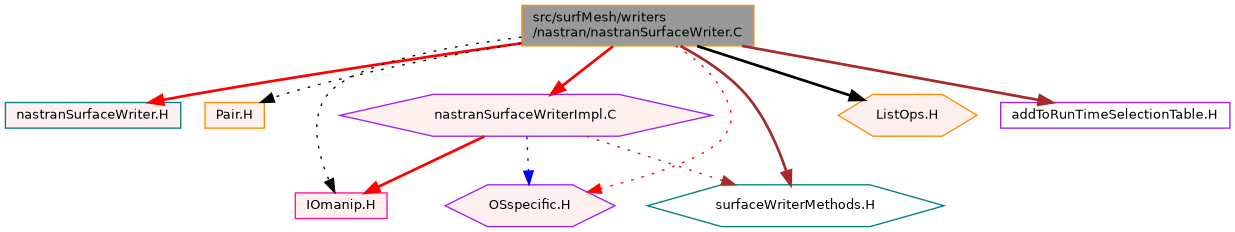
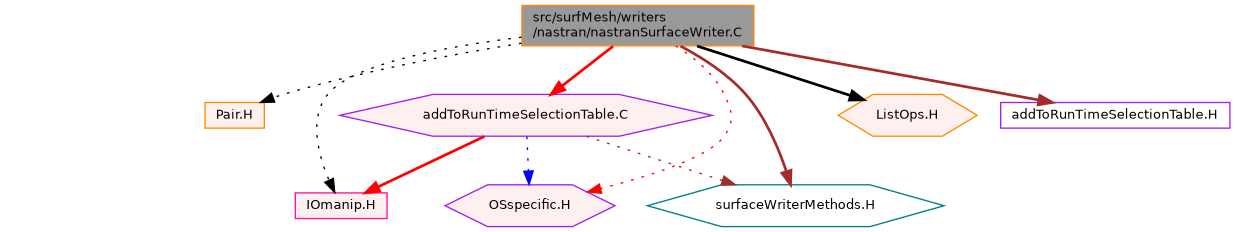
(93, 115) -> none
(526, 115) -> (526, 115)
